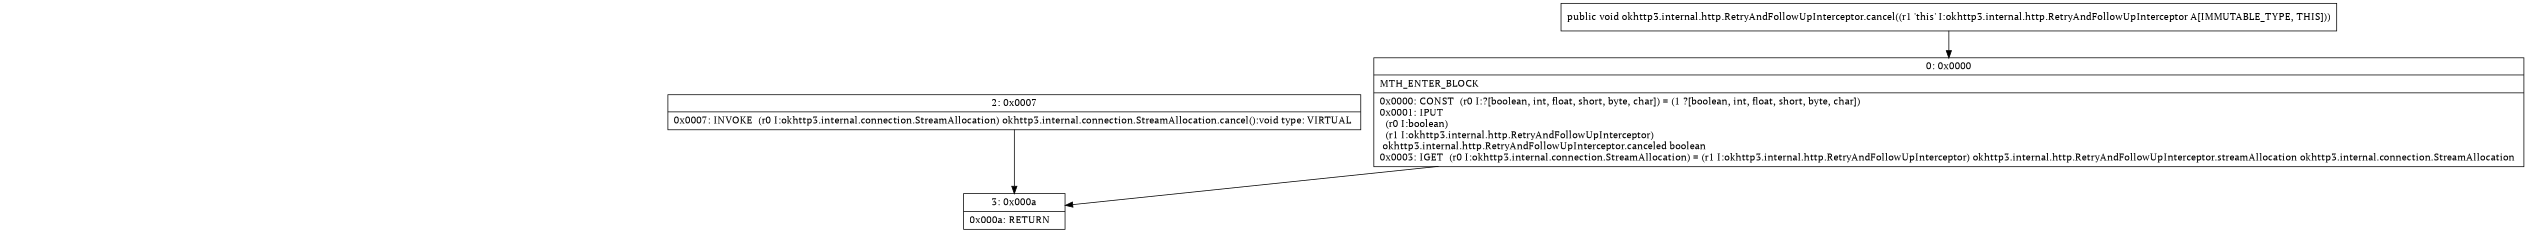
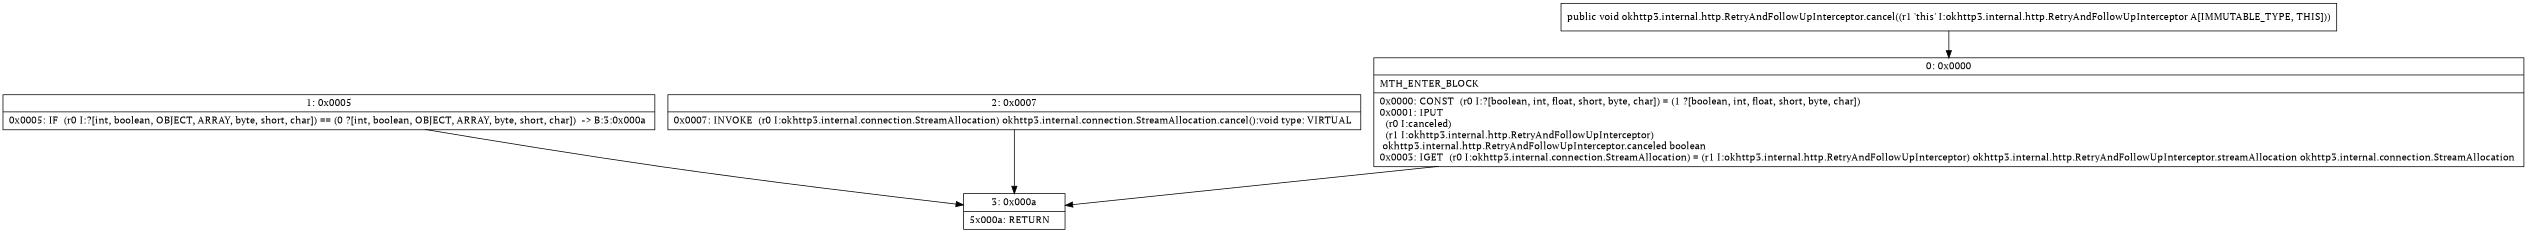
none -> (329, 112)
(1414, 124) -> (1416, 124)
(1014, 220) -> (1014, 220)
